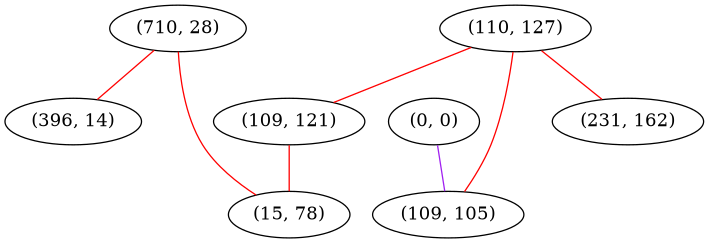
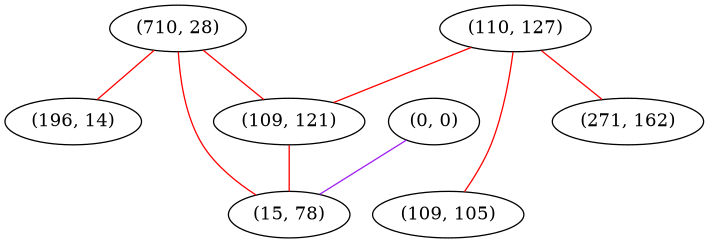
none -> (233, 75)
(73, 122) -> (73, 122)
(628, 122) -> (628, 122)
(441, 168) -> (363, 167)
